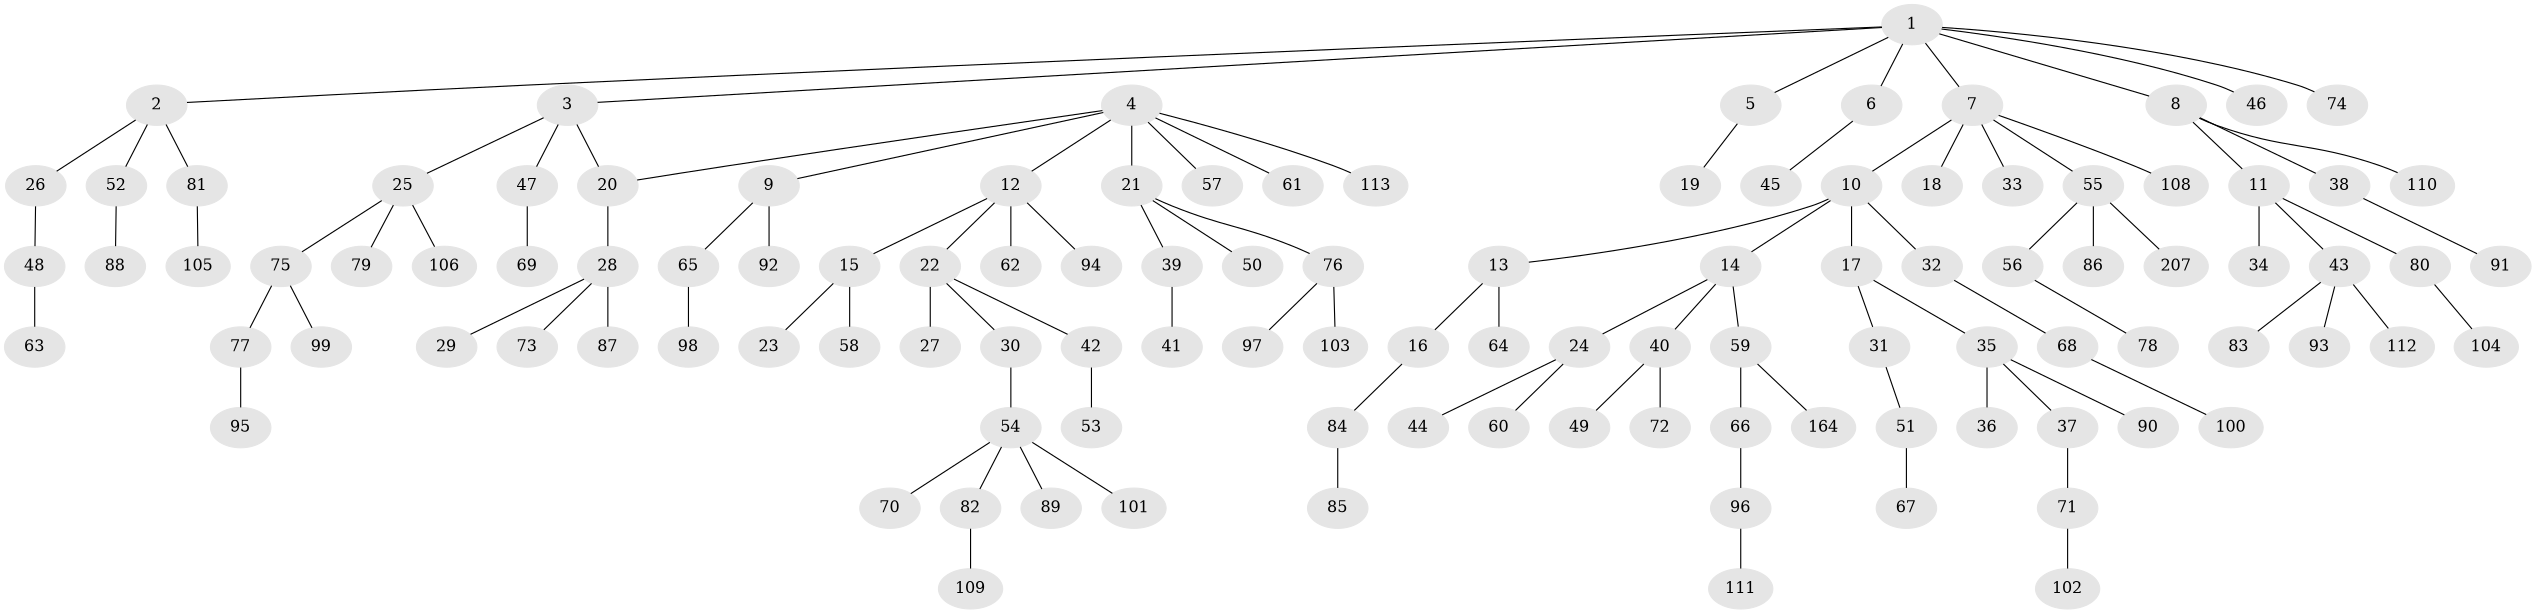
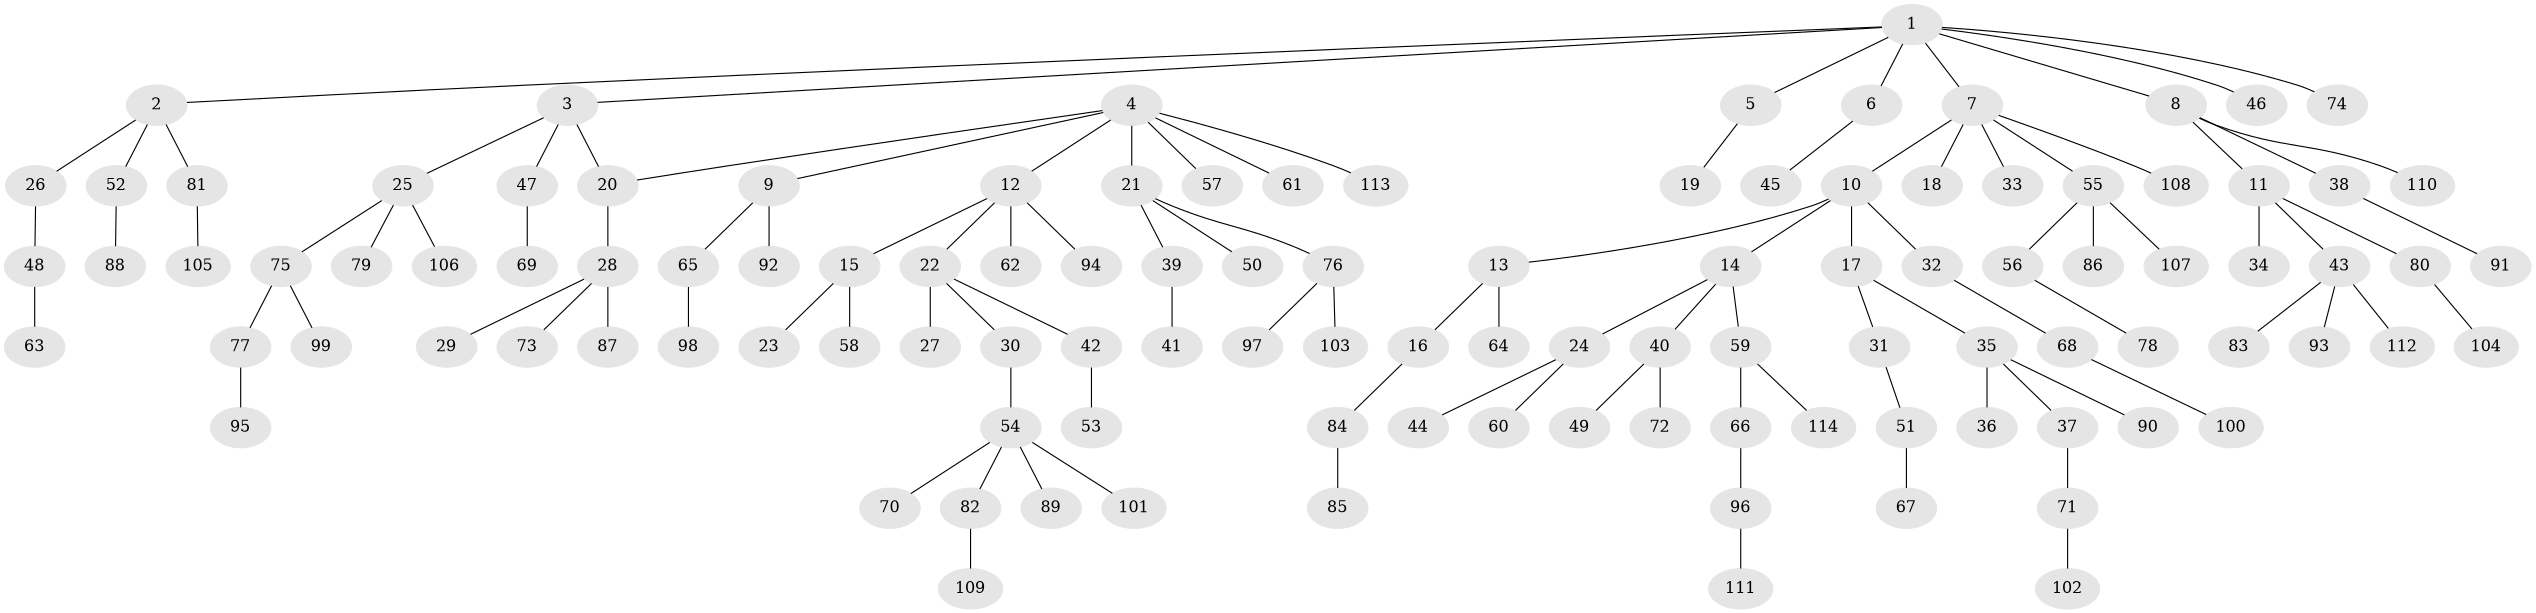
(2176, 266) -> (2176, 266)
(1824, 428) -> (1824, 428)
